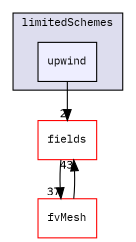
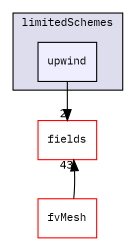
(60, 174) -> none
